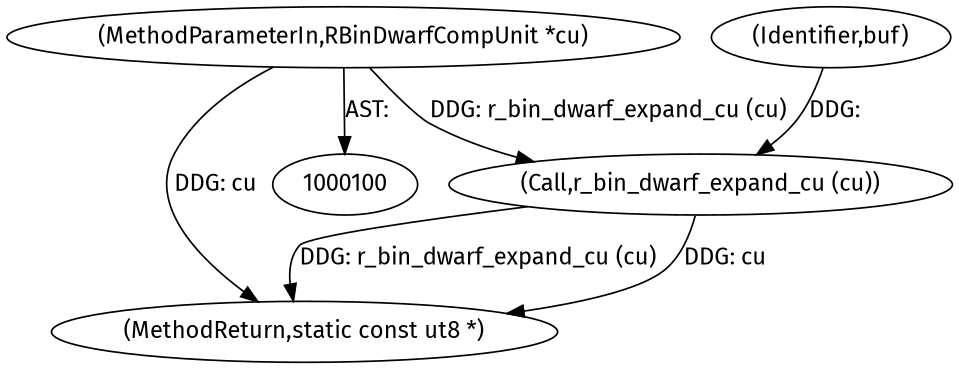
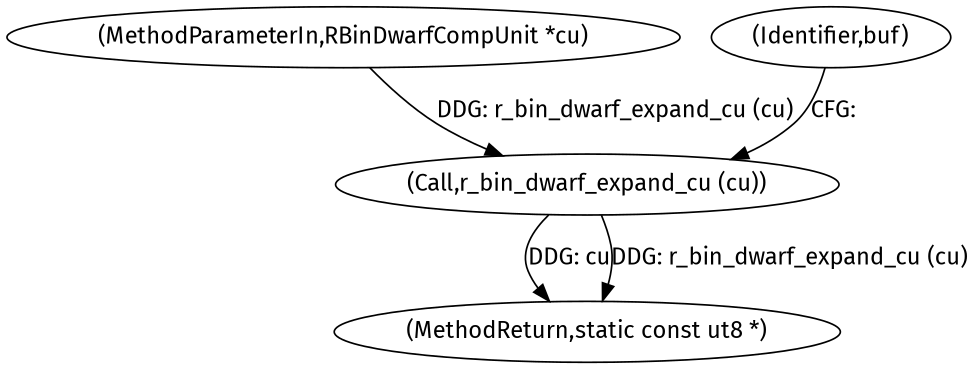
(838, 111) -> (837, 111)
(169, 170) -> none
(345, 185) -> none
